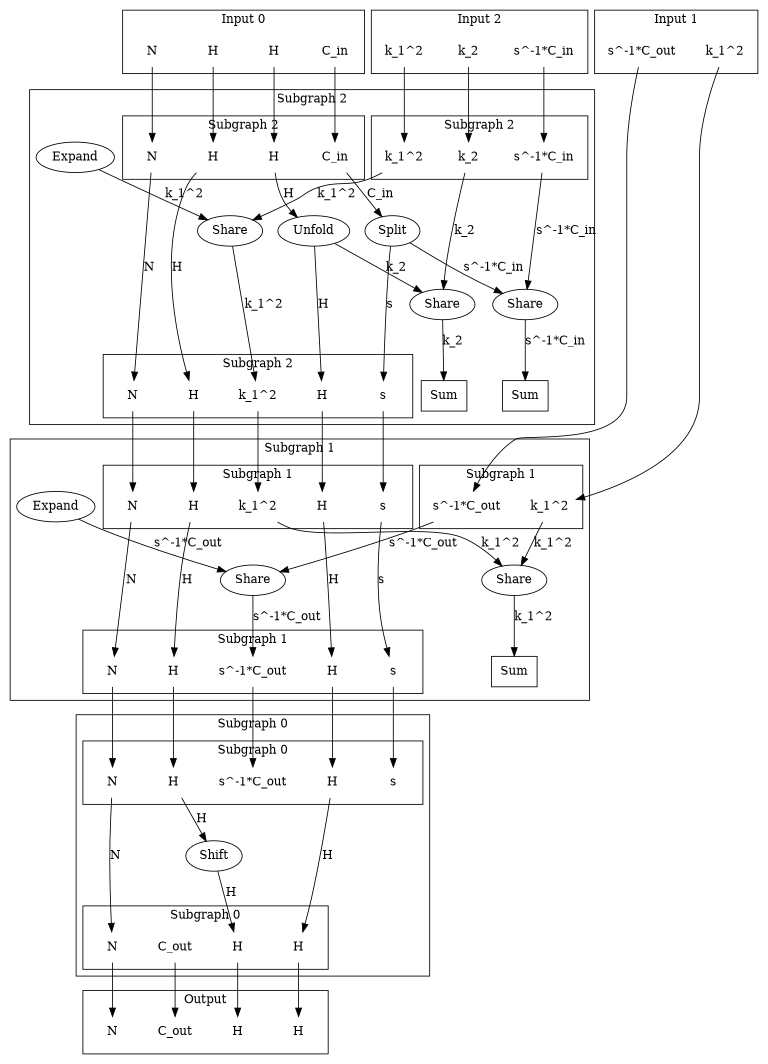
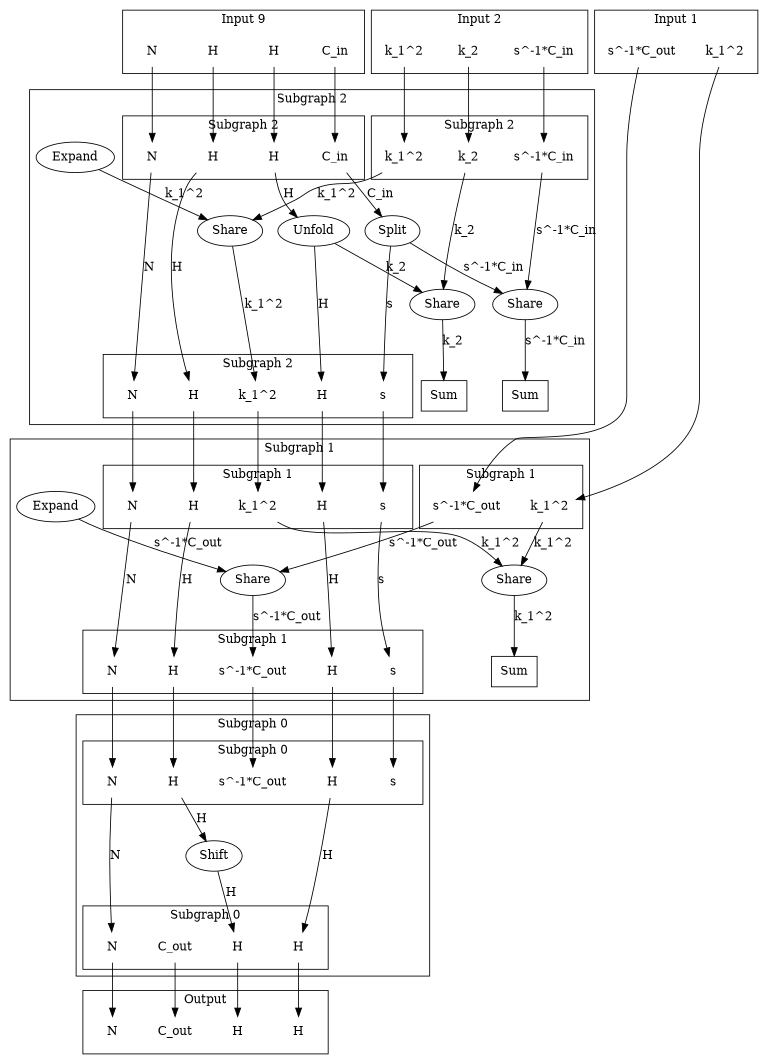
(244, 20) -> (244, 20)
